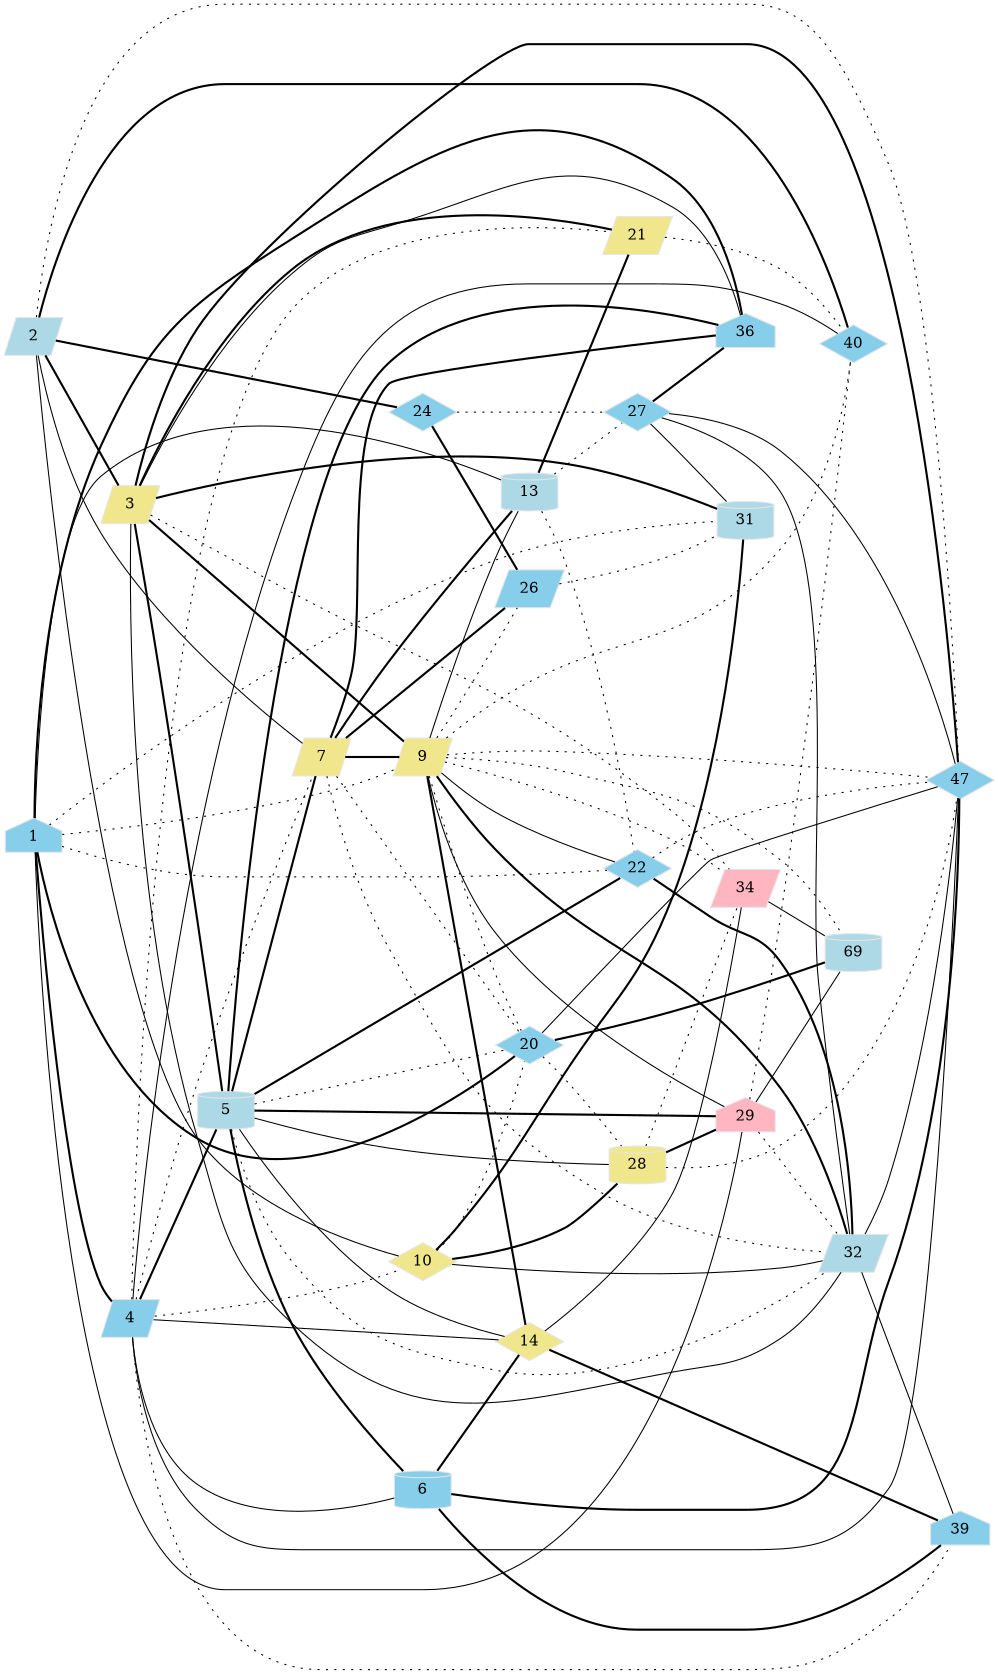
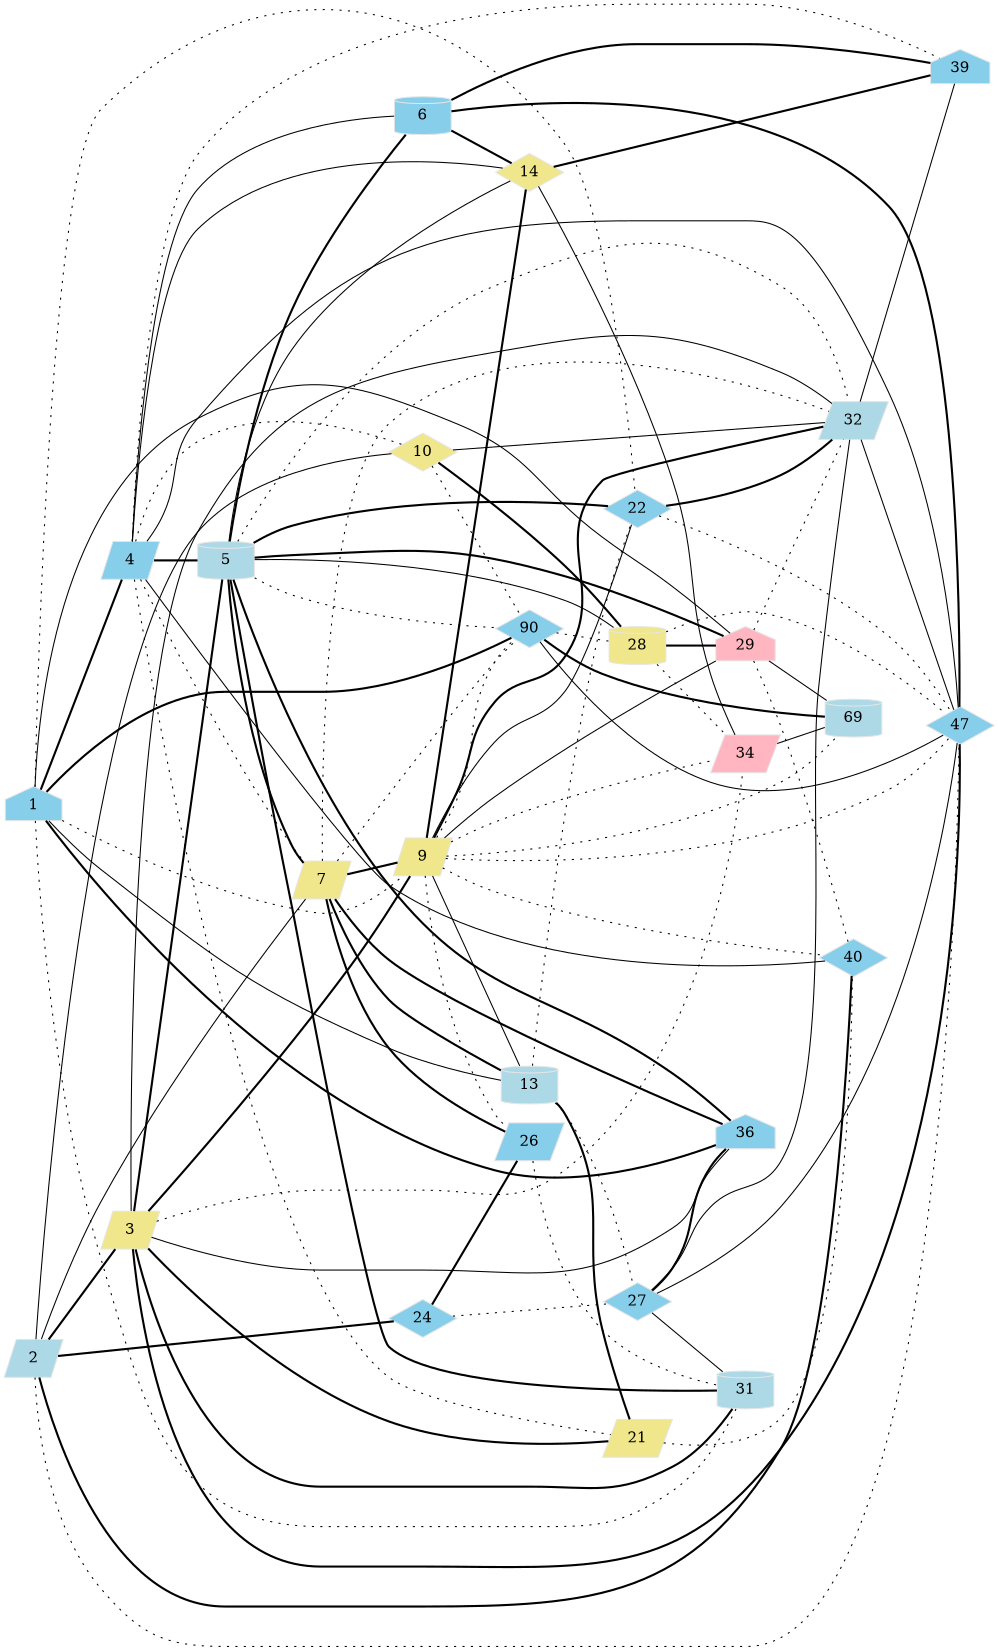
(661, 925) -> (335, 1129)
(530, 1045) -> (530, 629)
